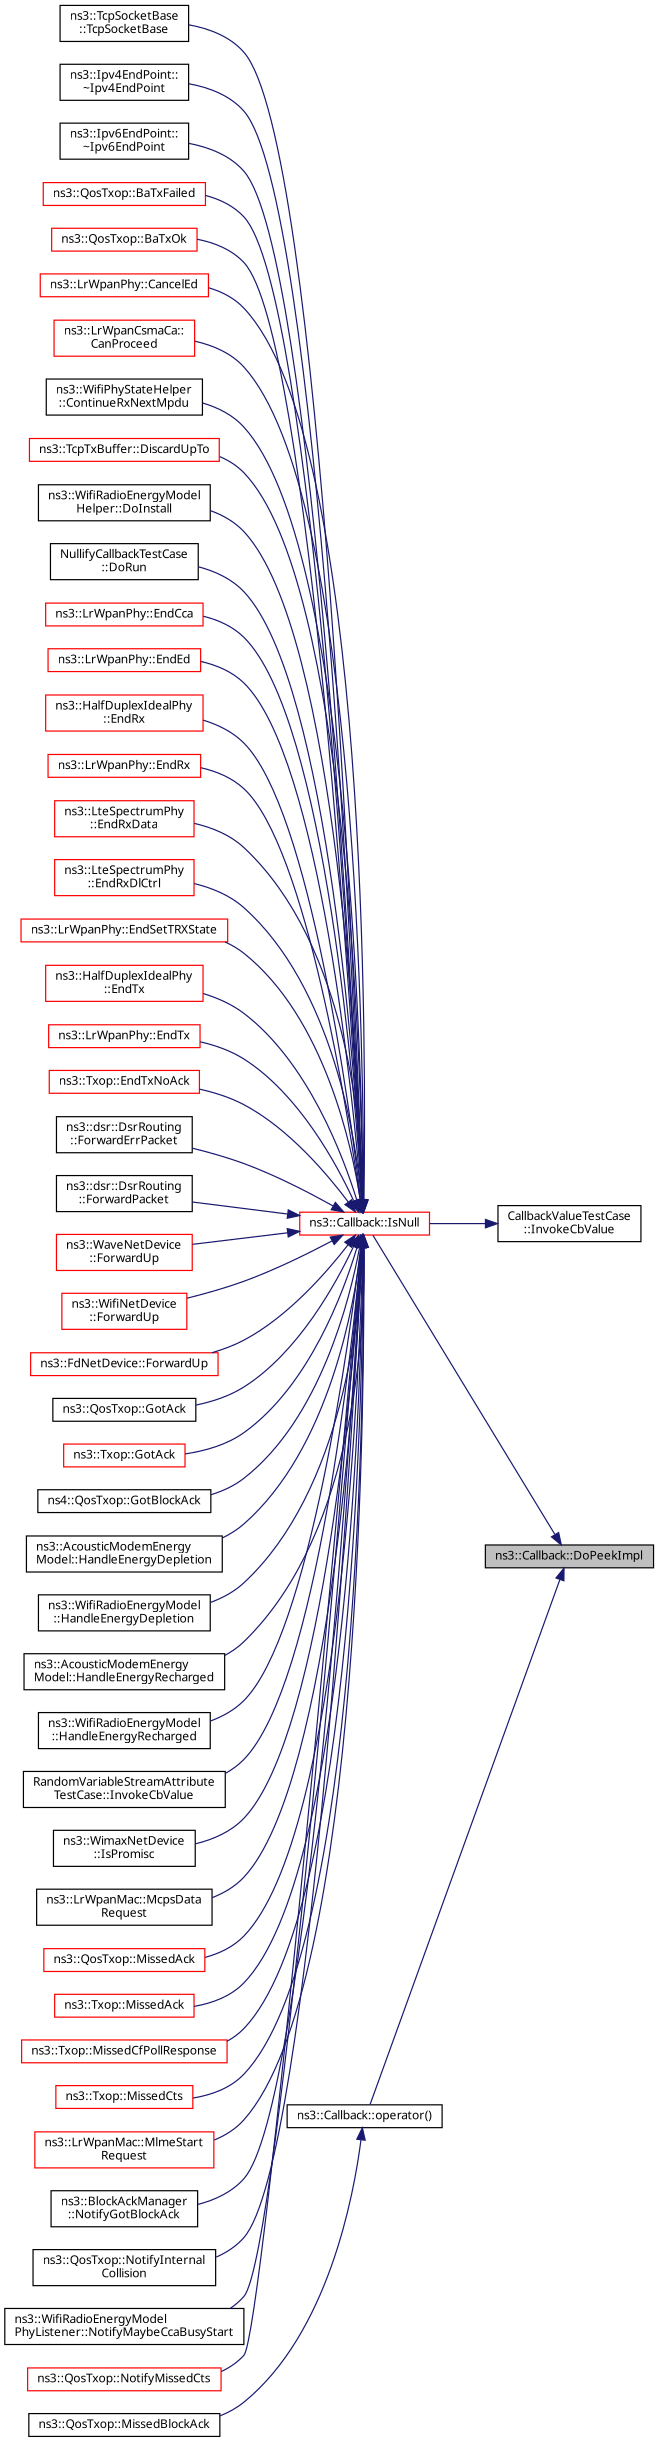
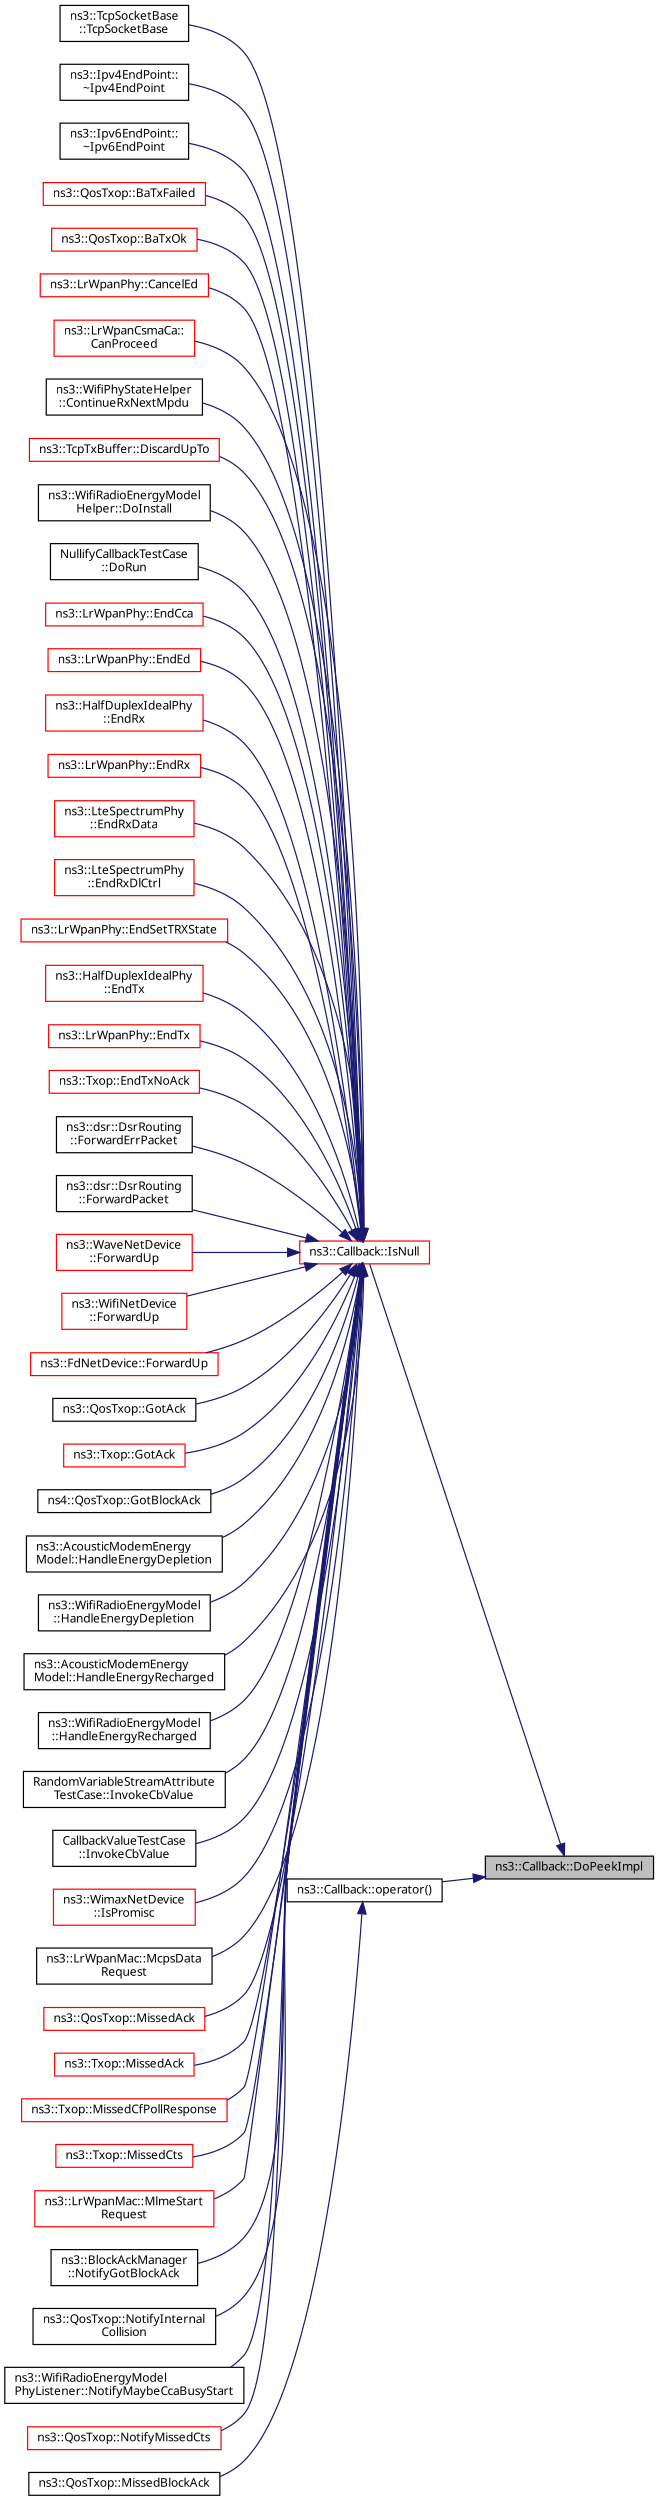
(458, 1224) -> (297, 1701)
(124, 1848) -> (124, 1907)
